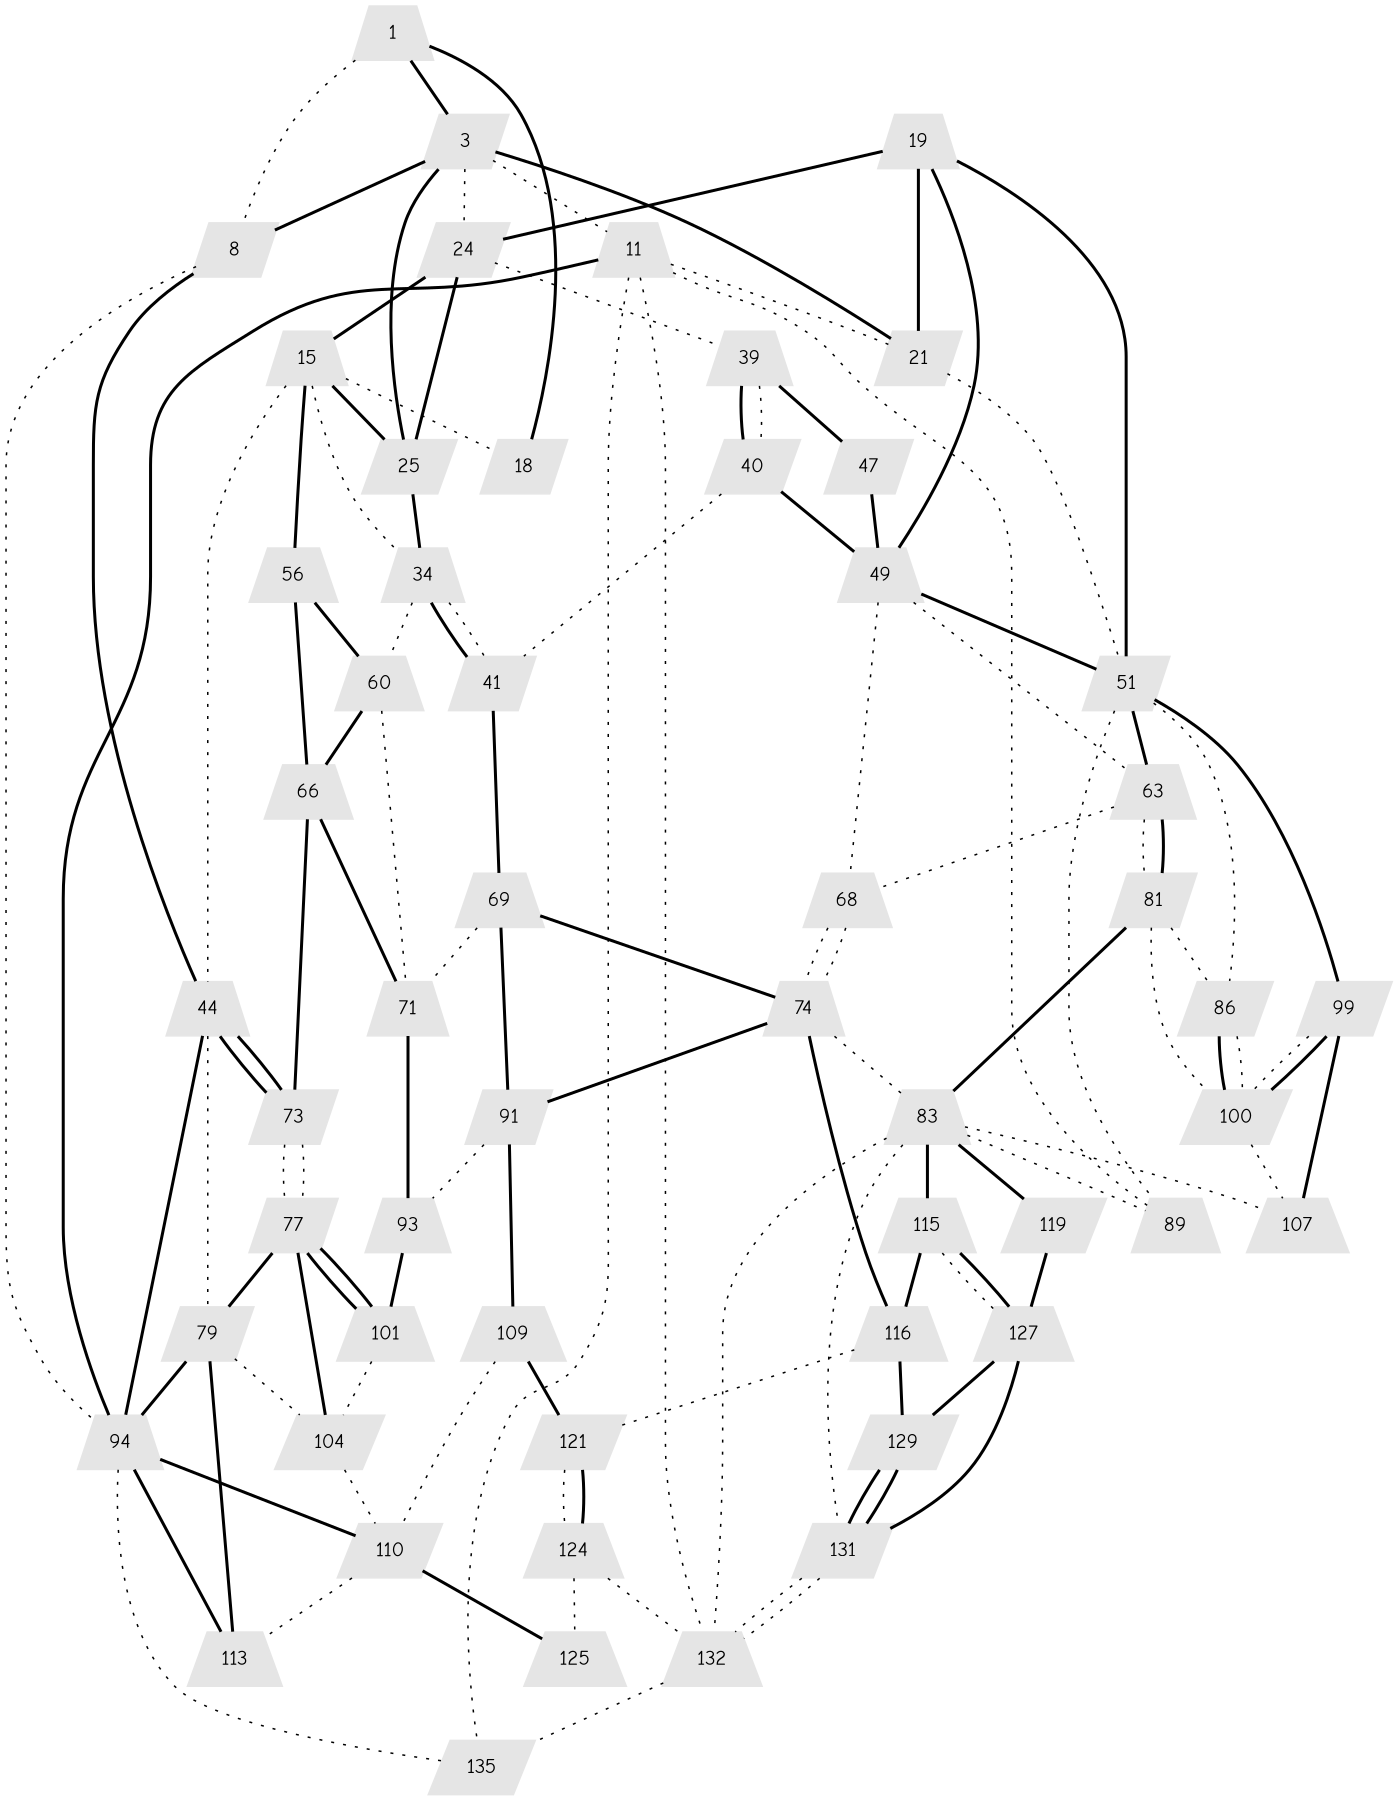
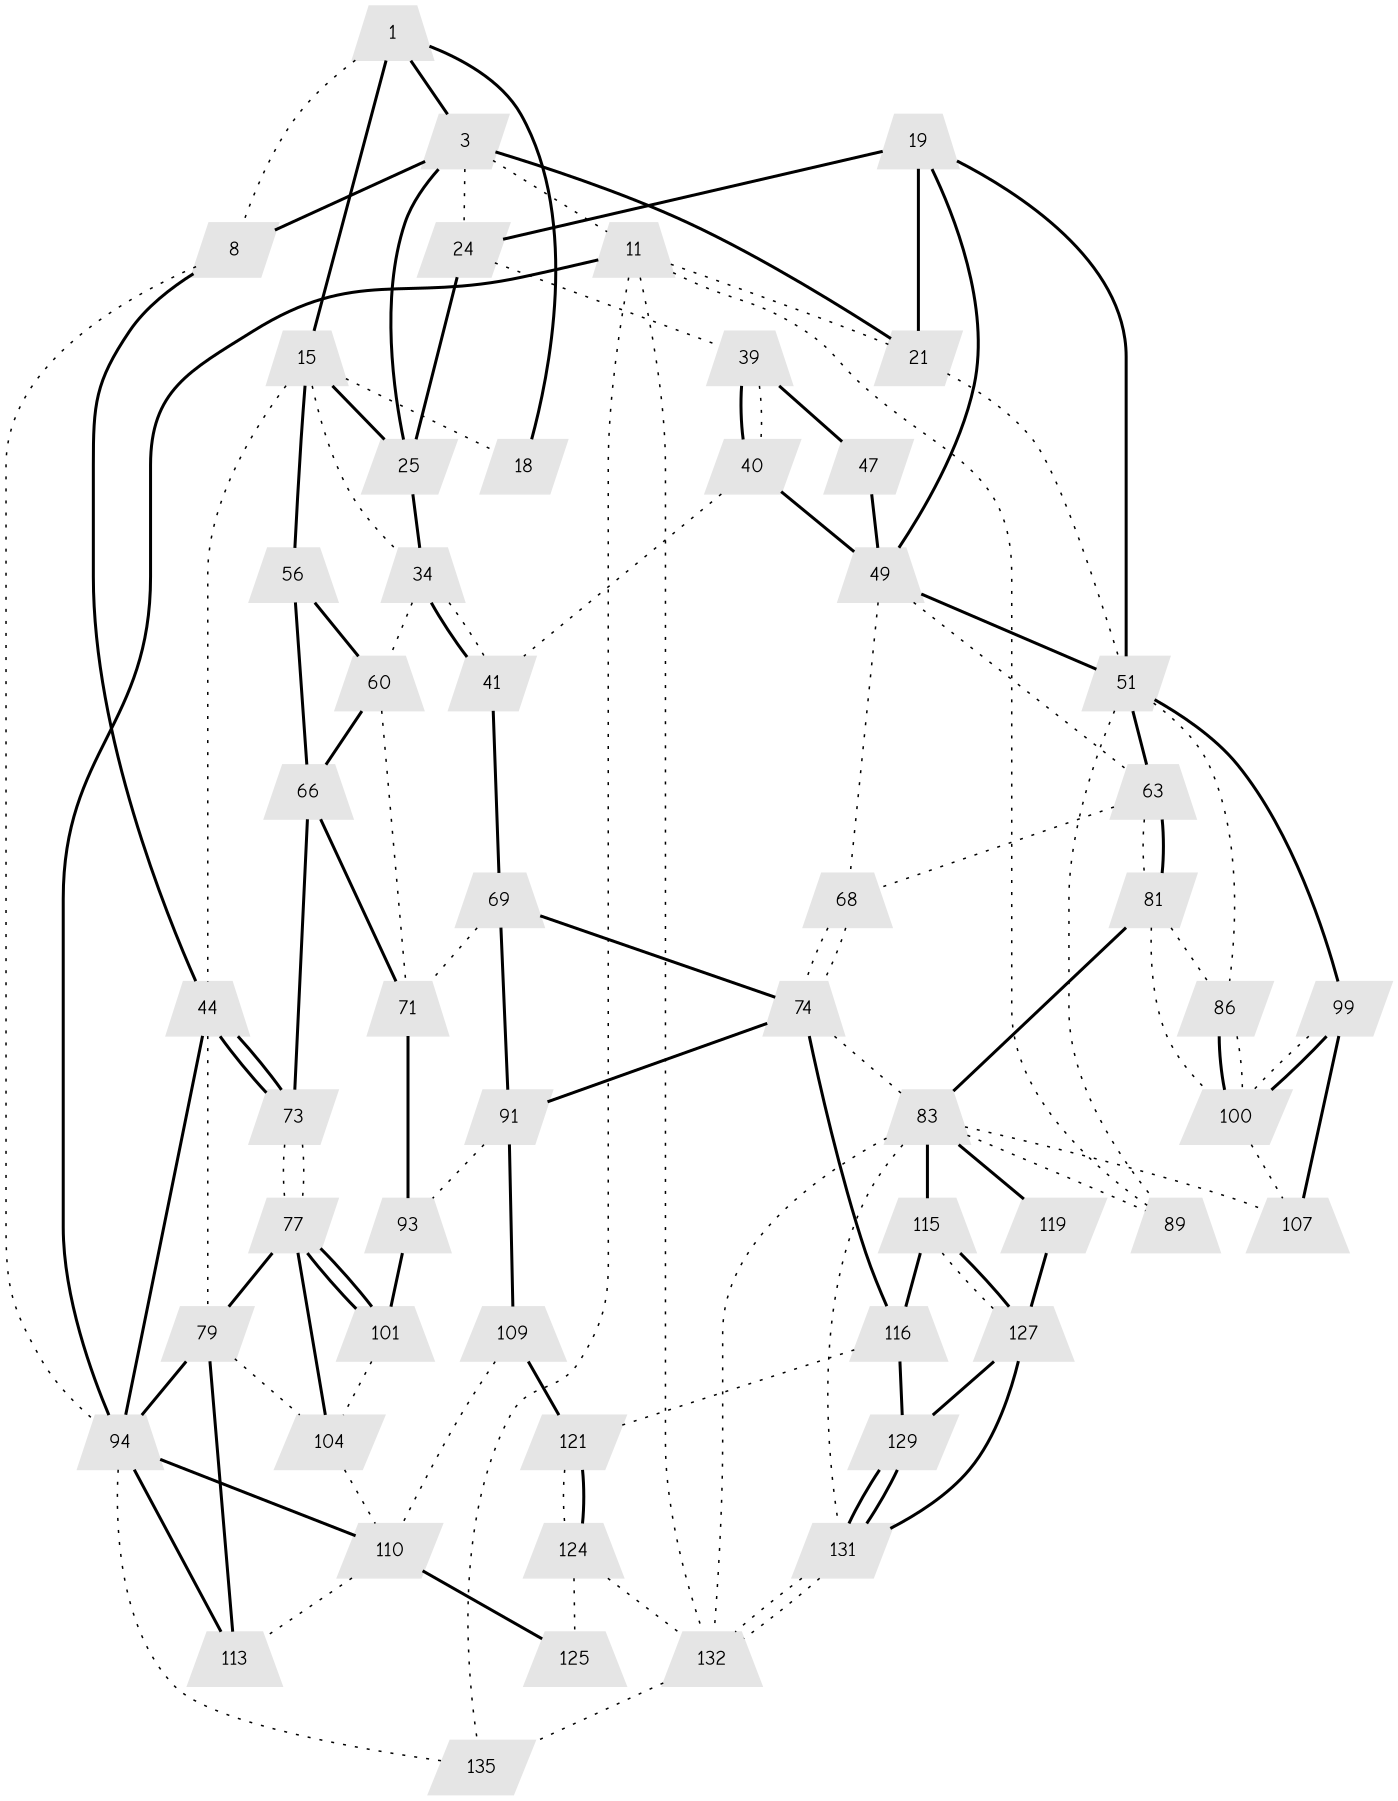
(380, 308) -> (354, 182)
